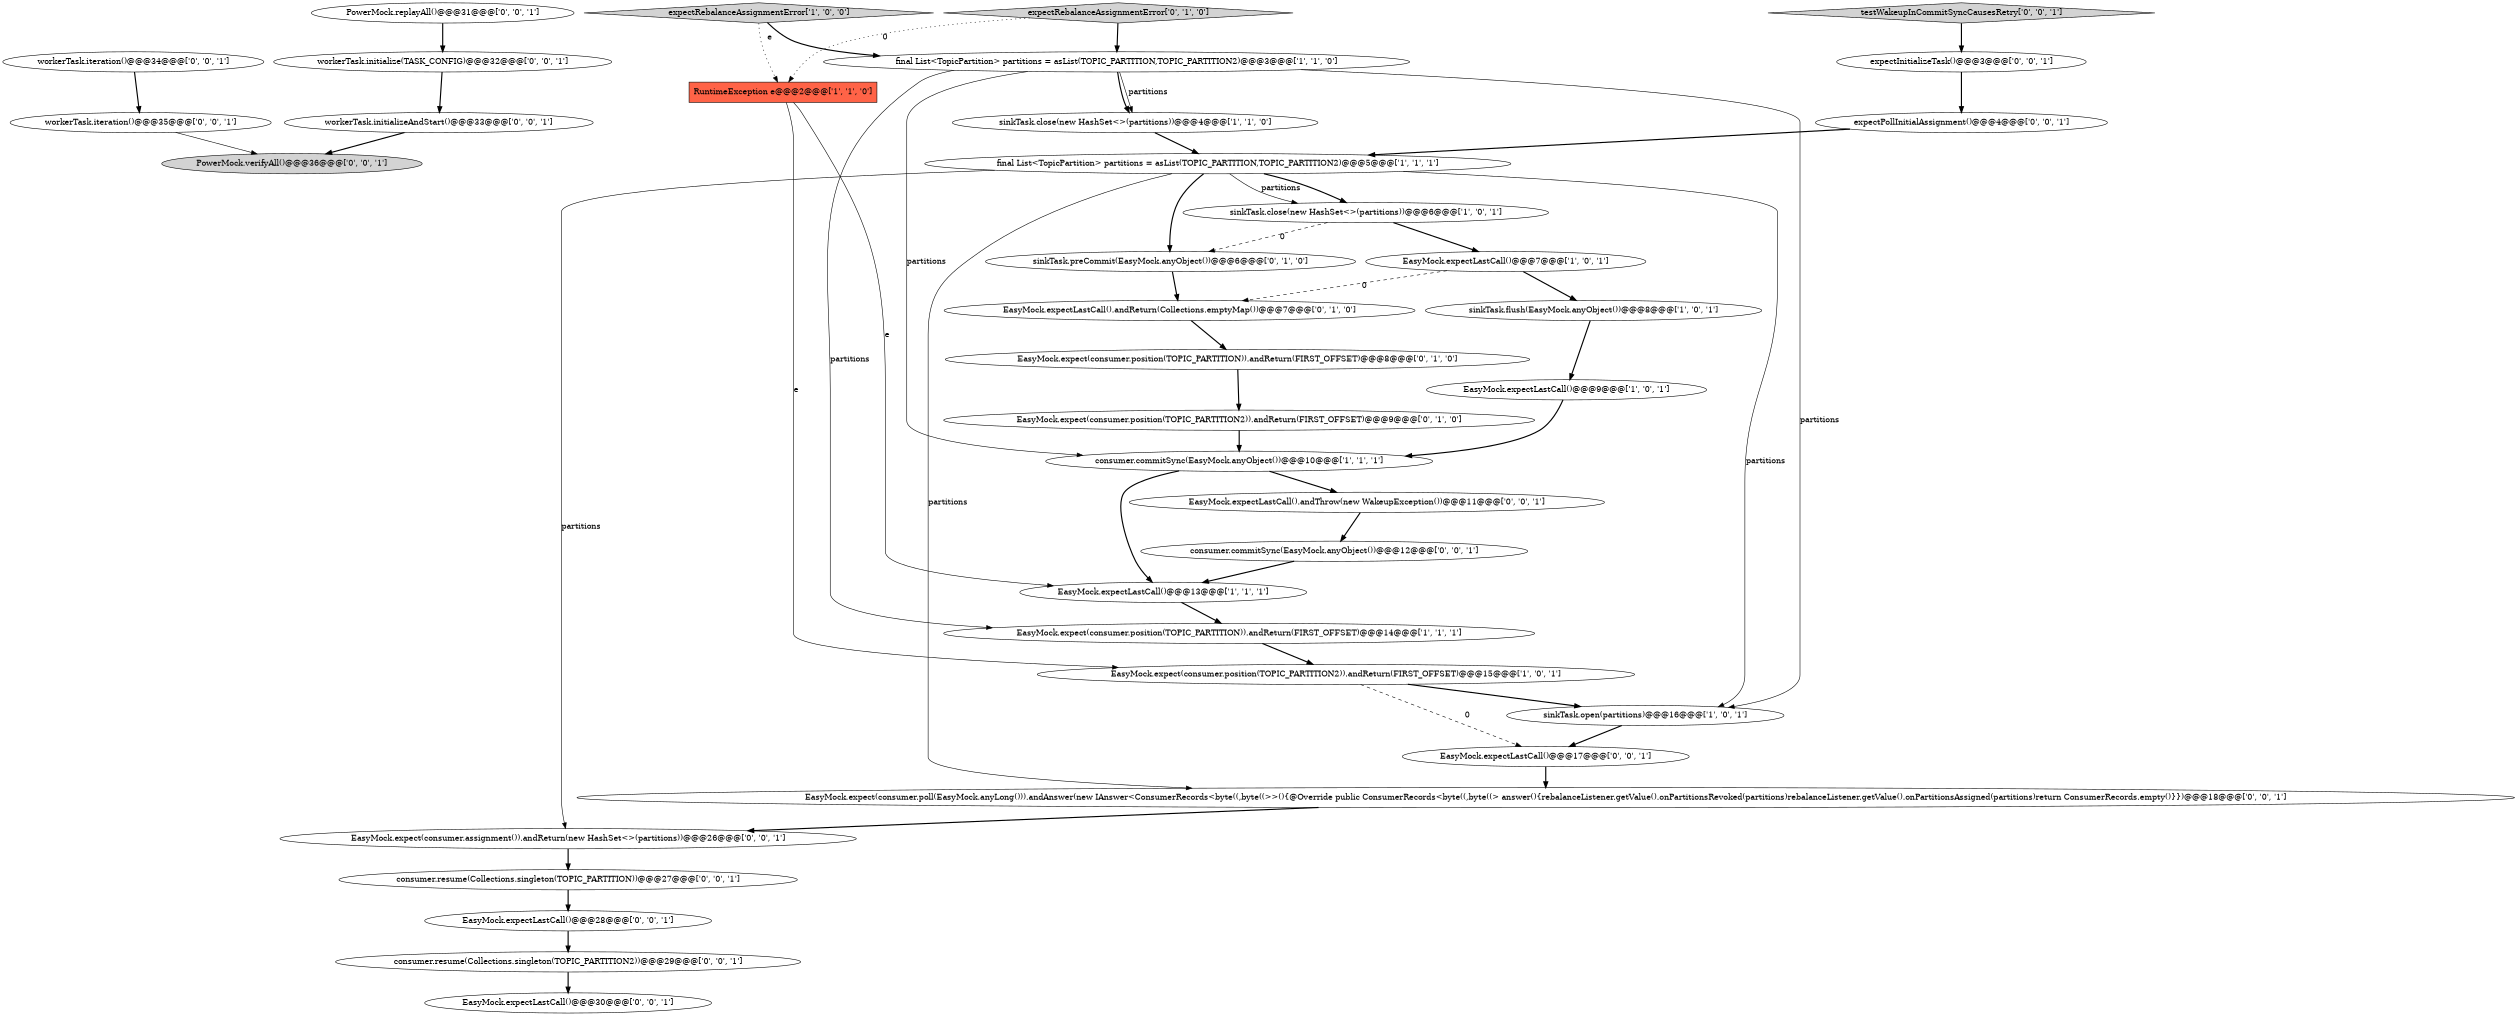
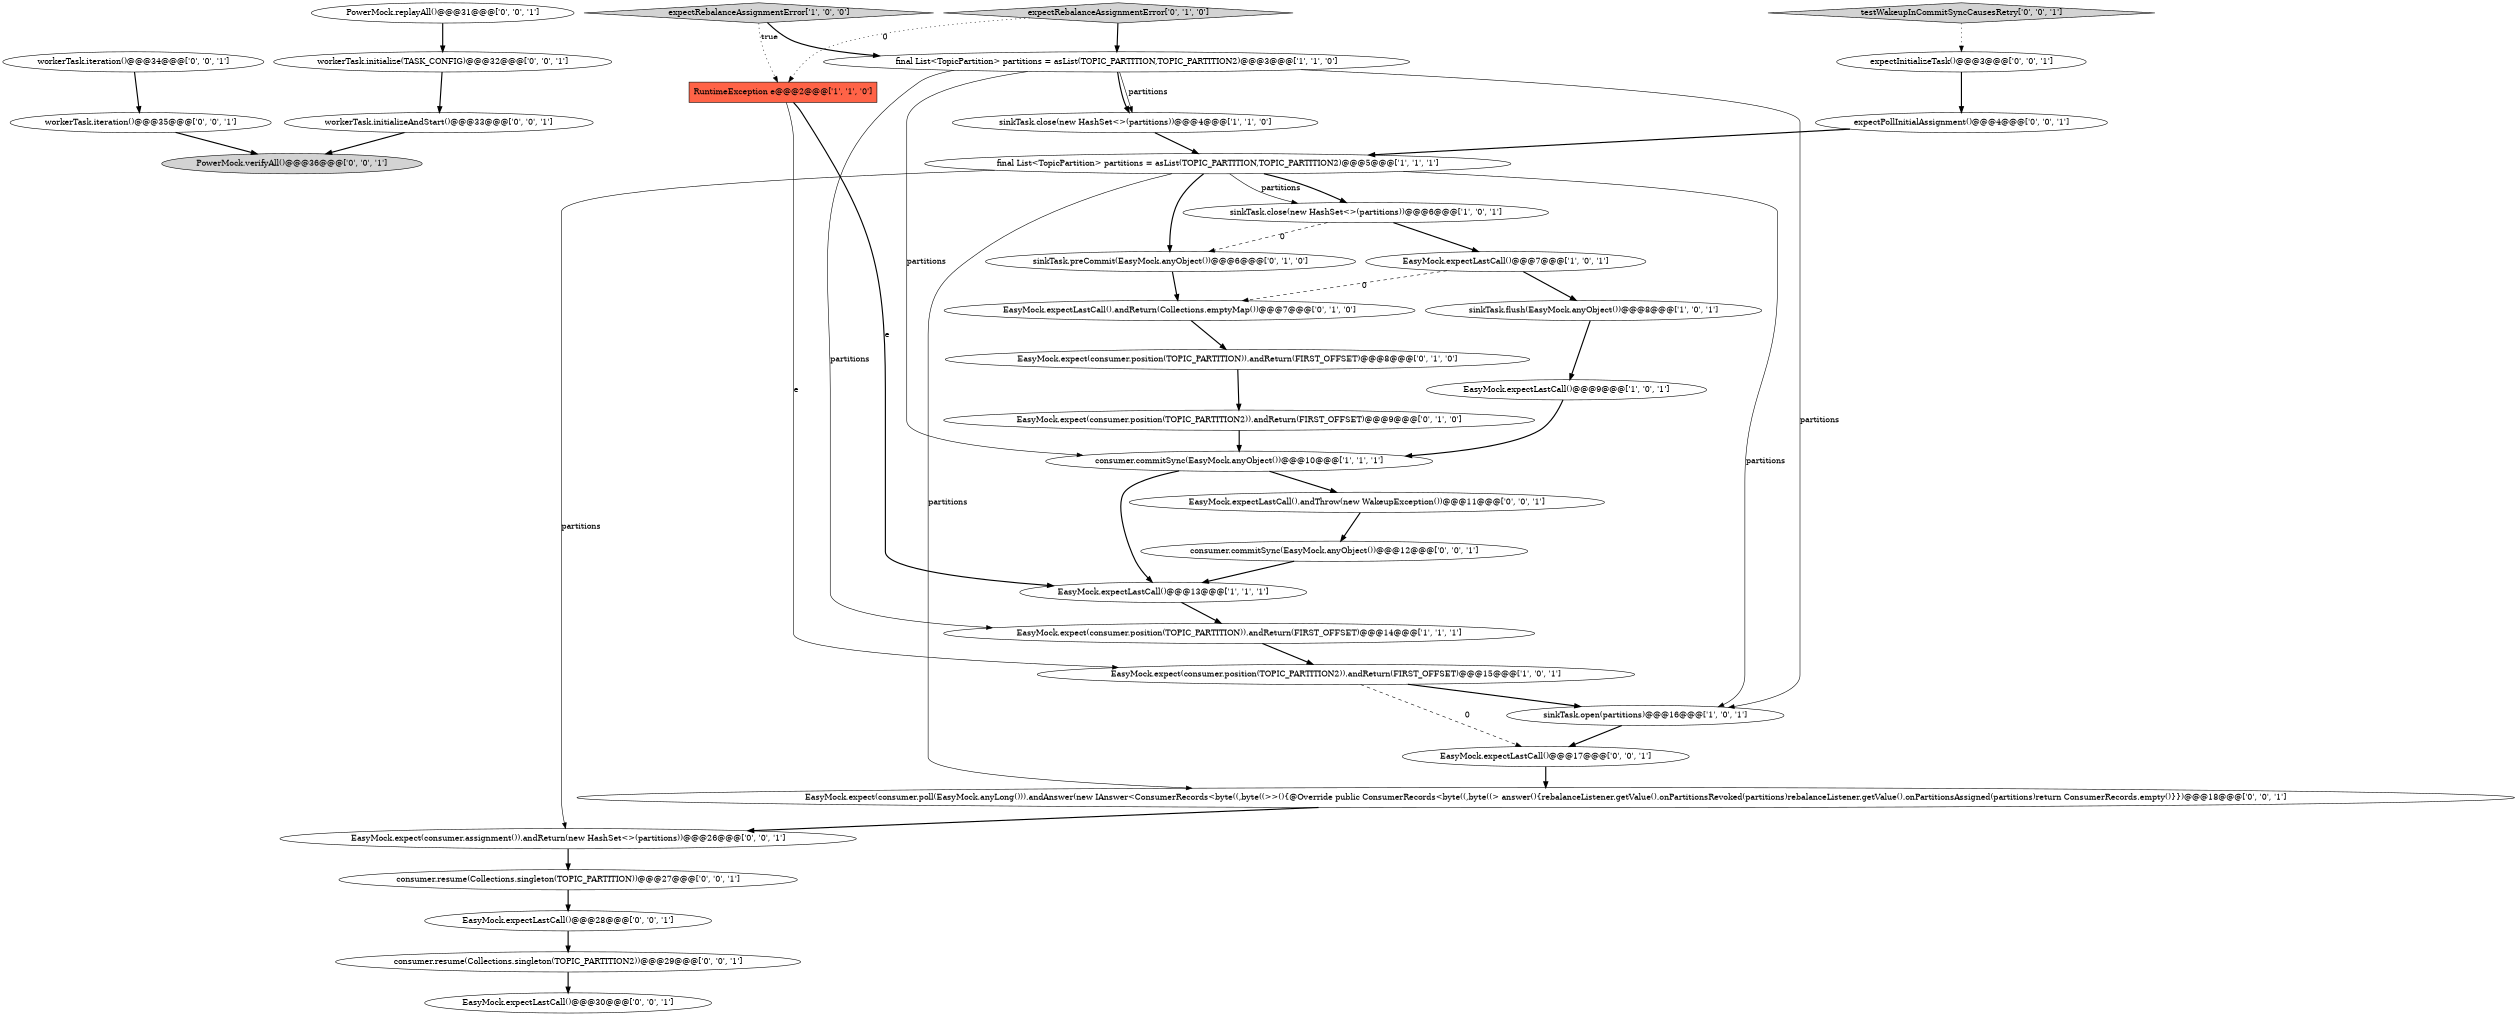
(1961, 35) -> (1961, 35)
(770, 37) -> (770, 37)
(213, 142) -> (213, 142)
(885, 401) -> (885, 401)
